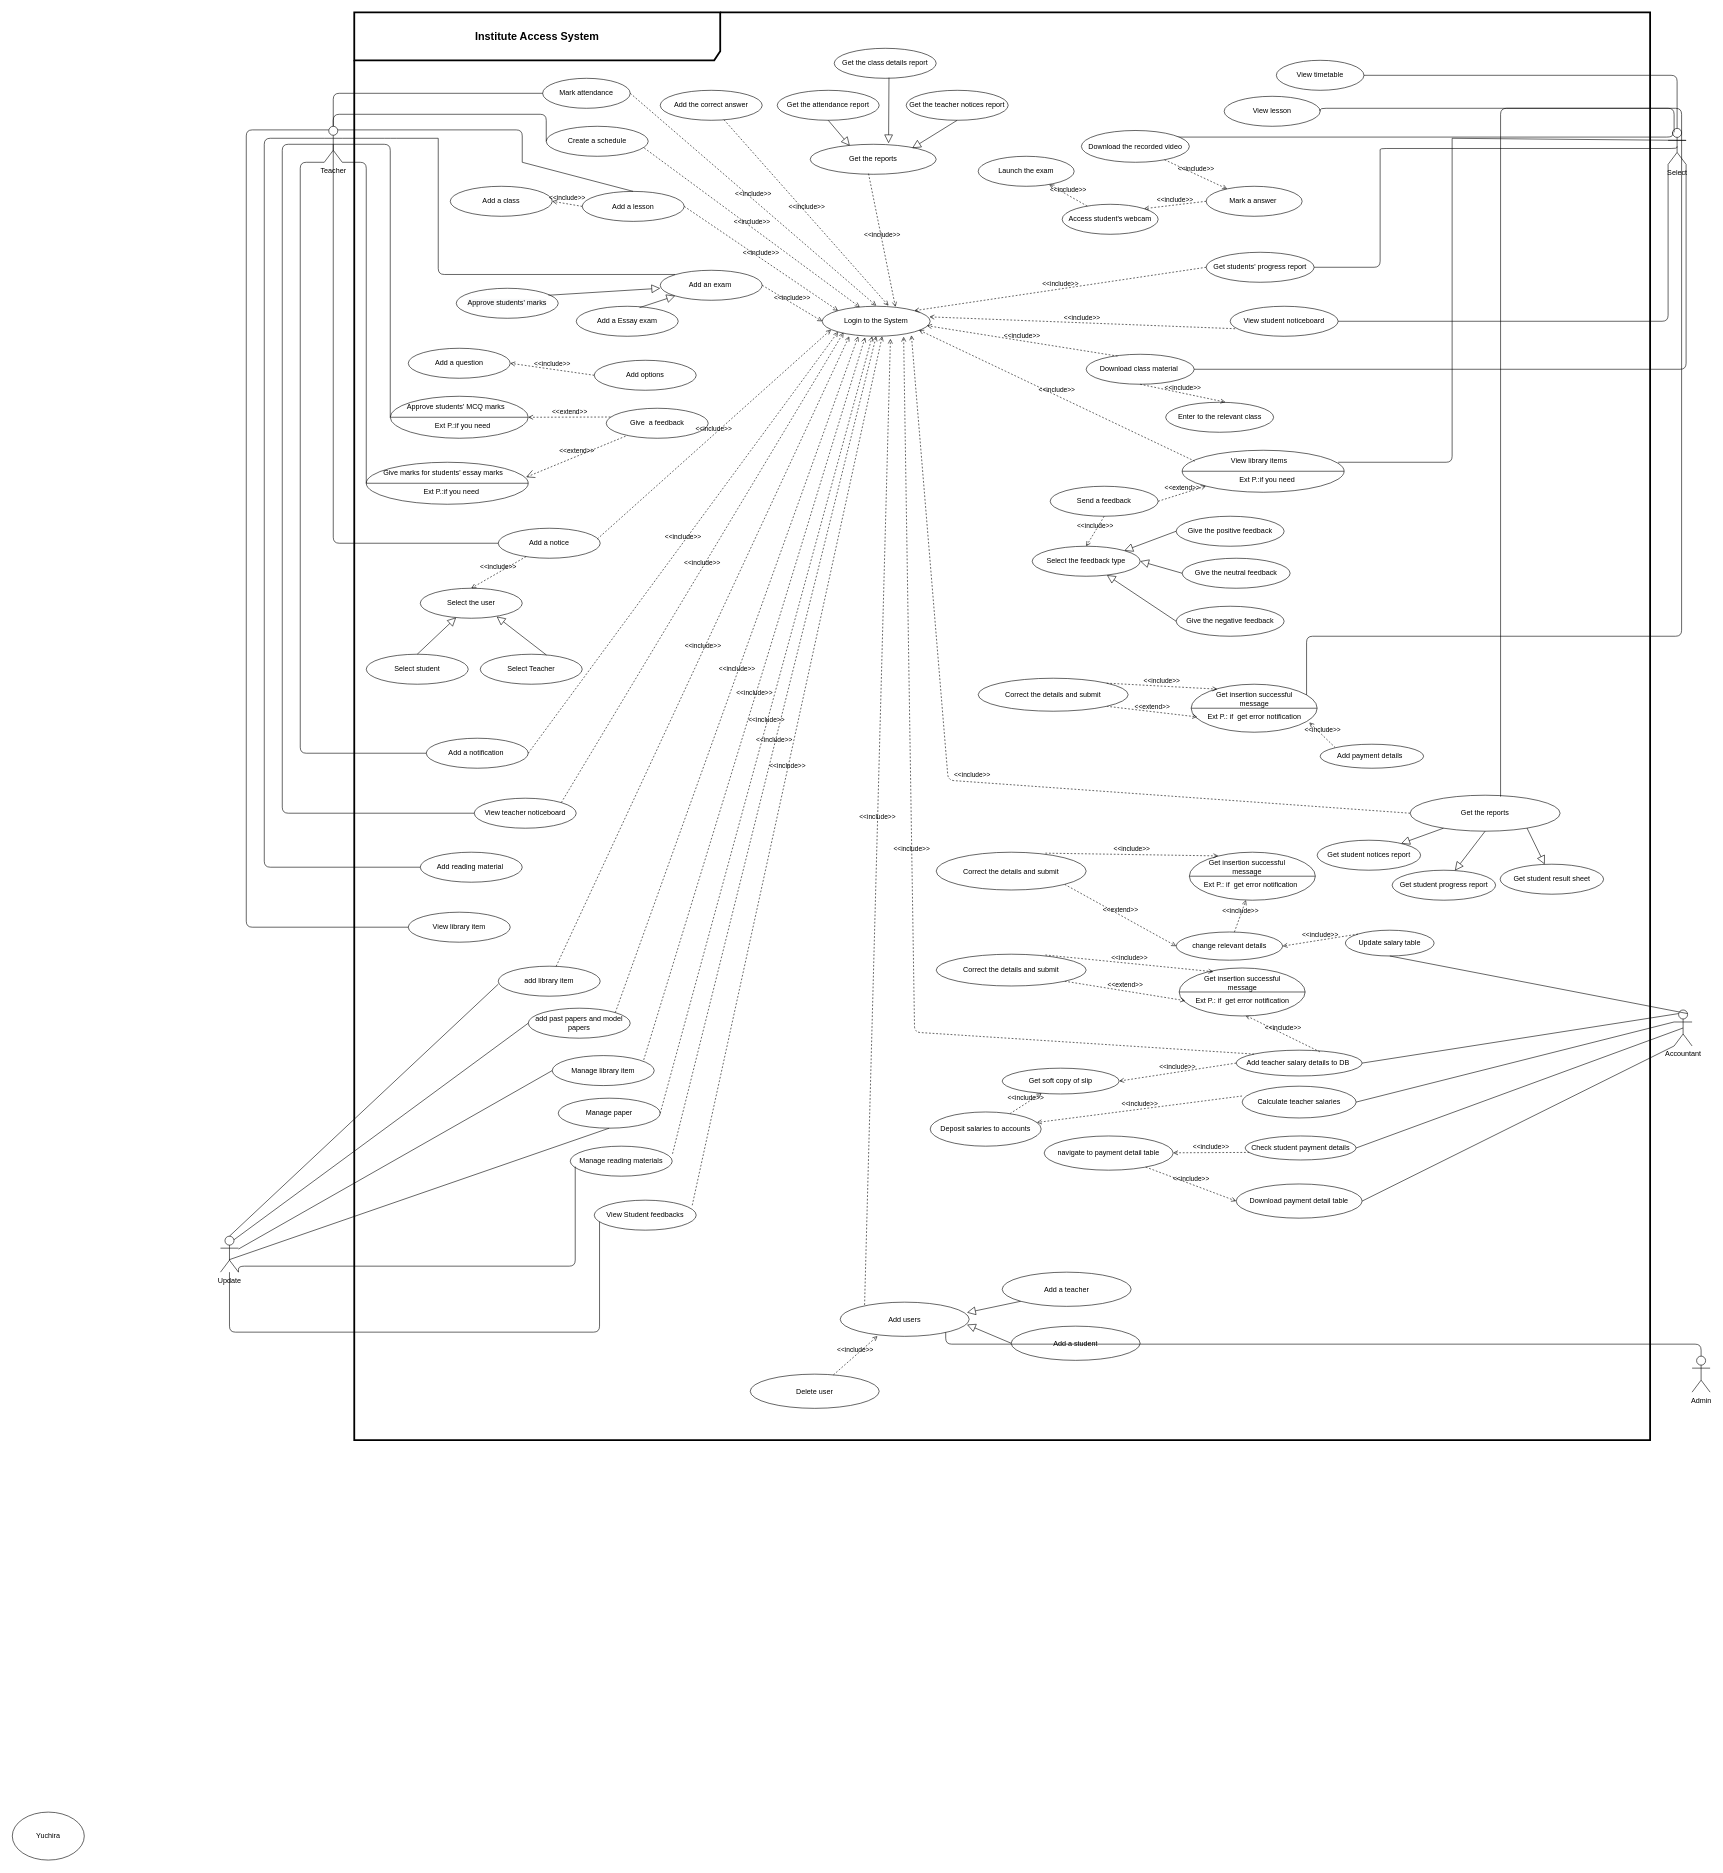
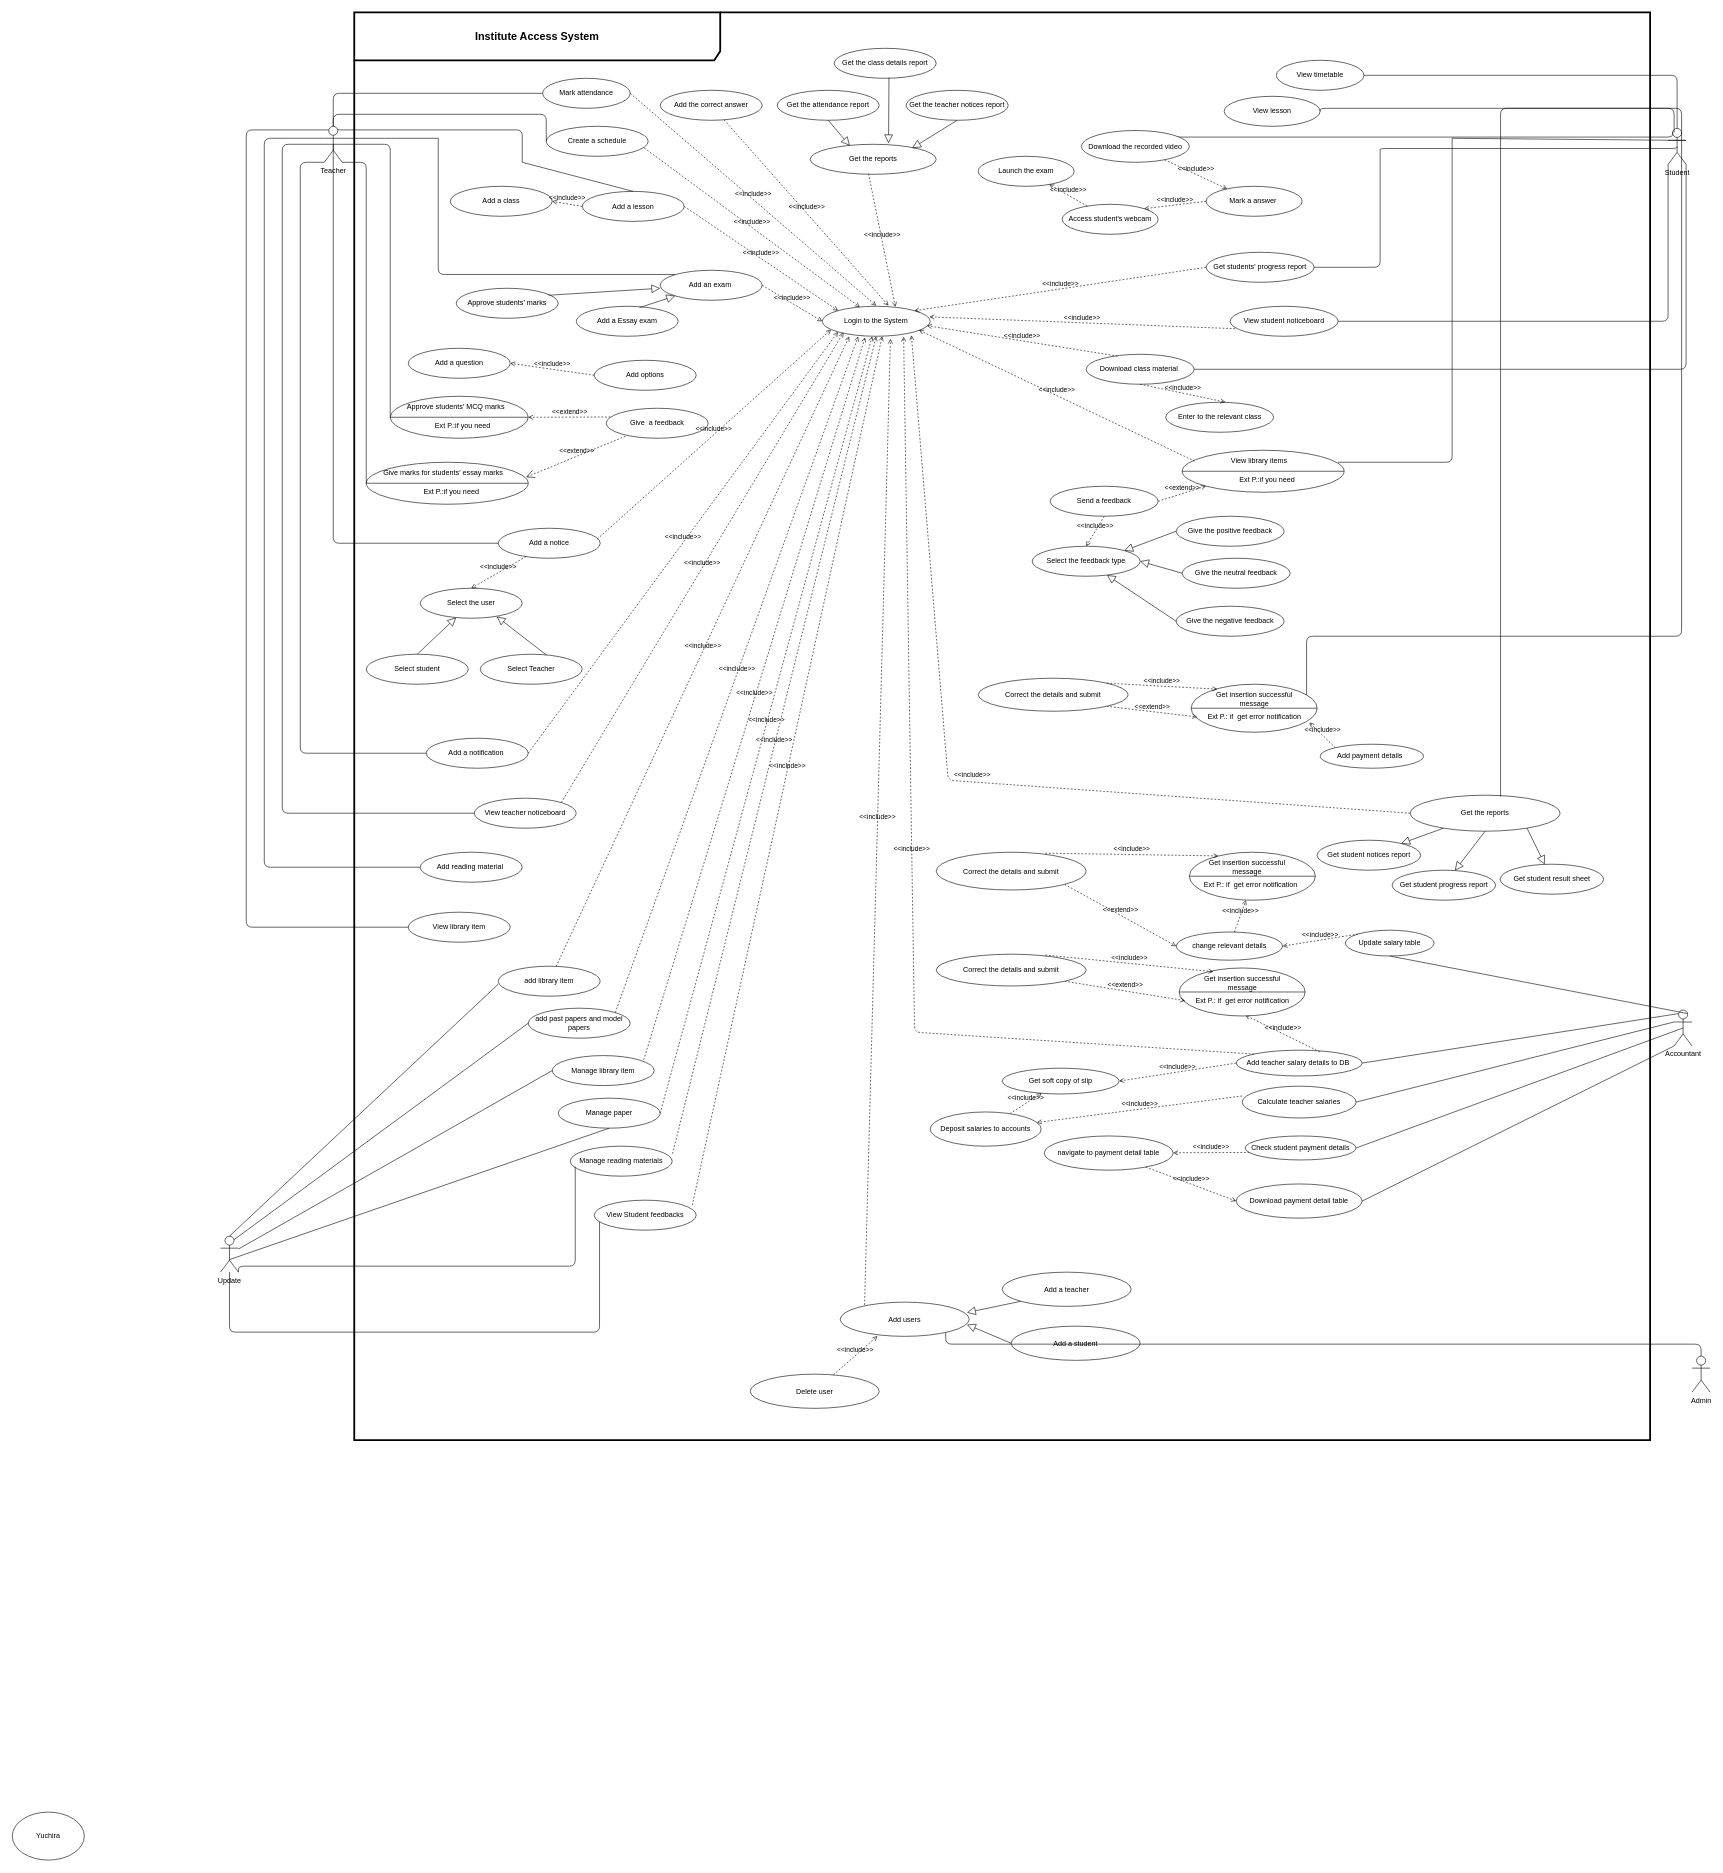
(1678, 173) -> (1678, 173)
